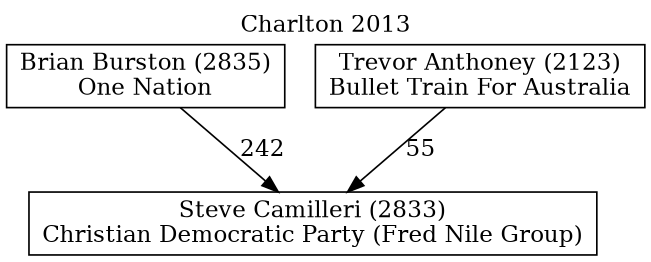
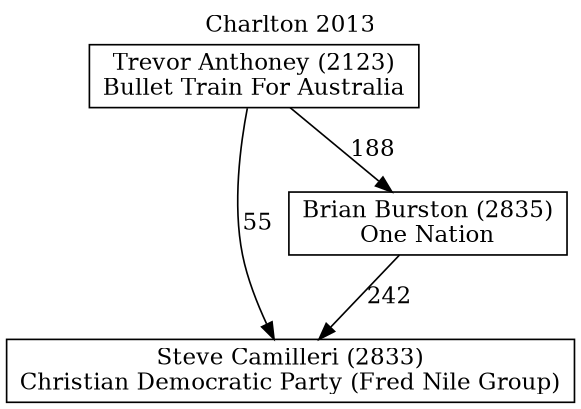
none -> (334, 144)
